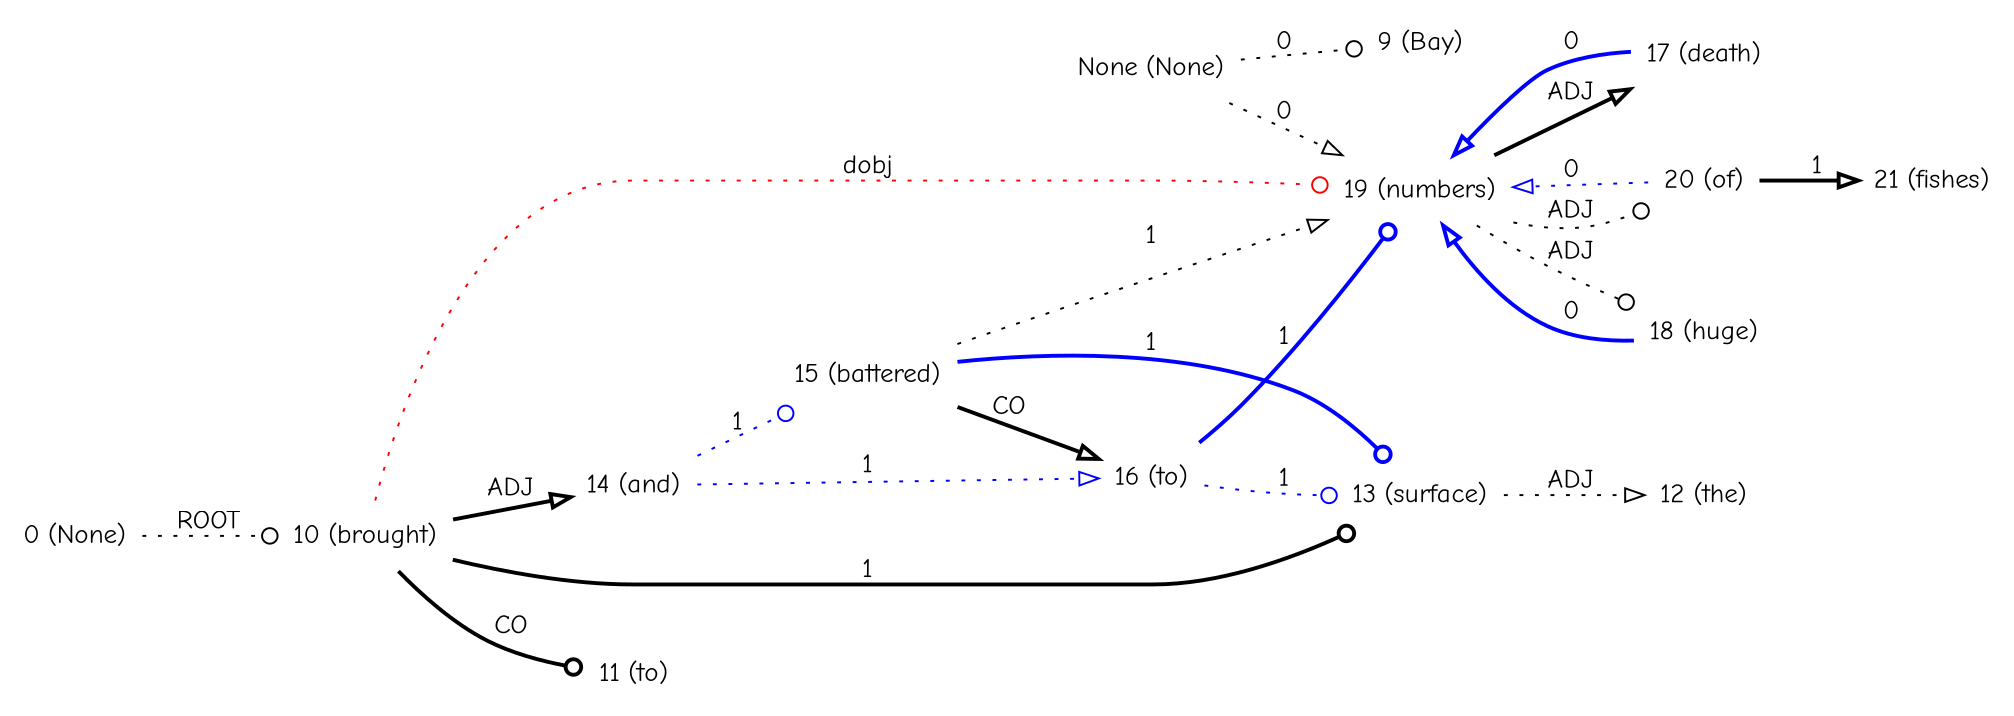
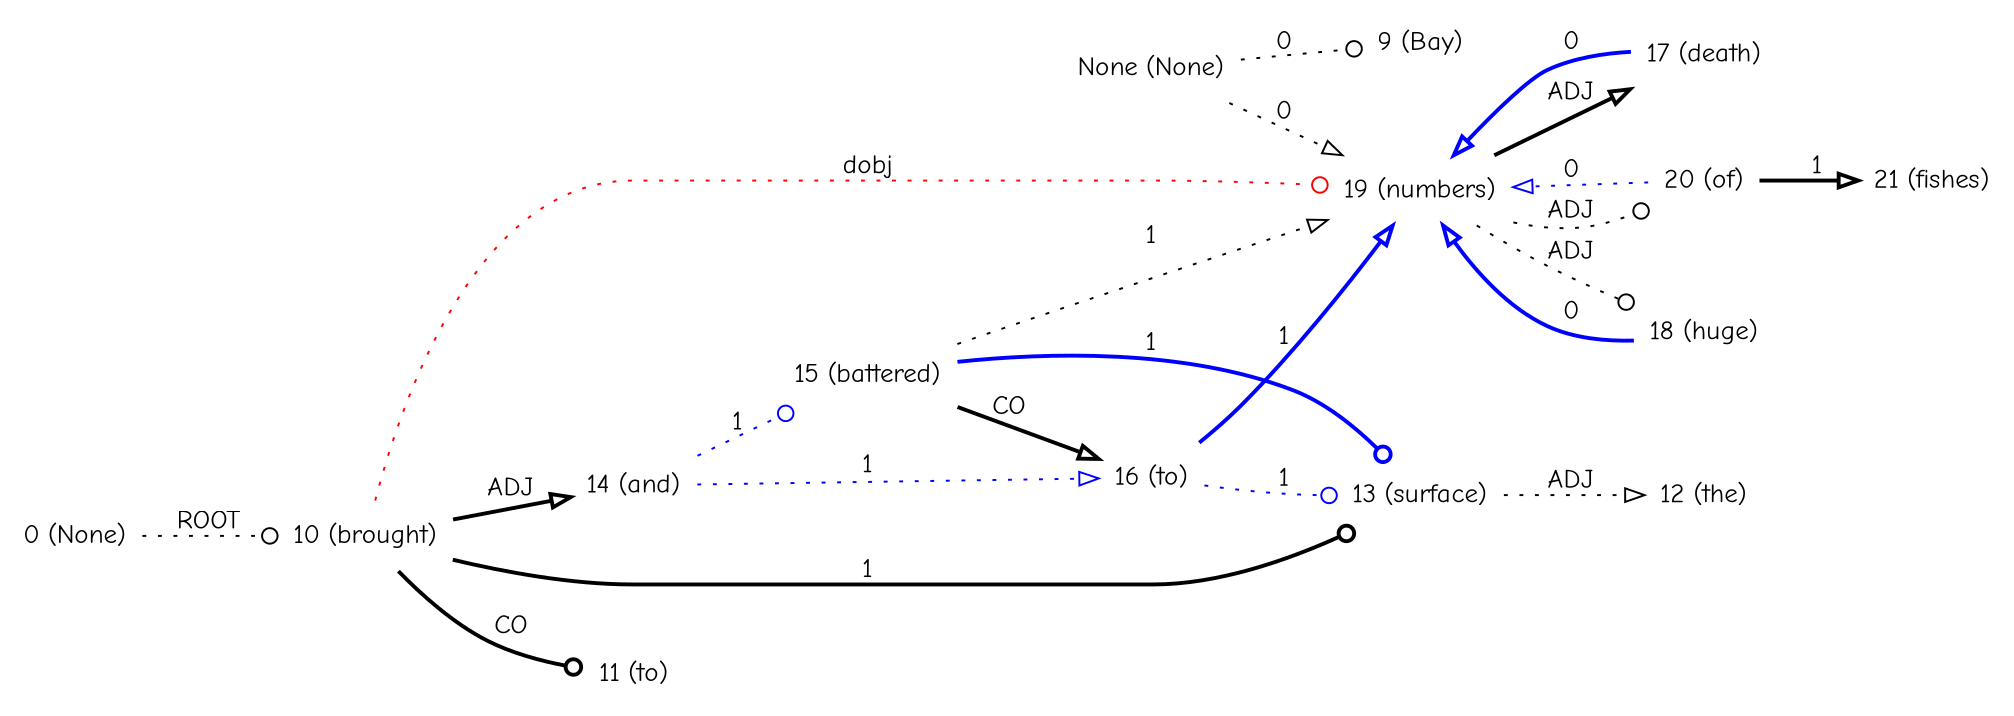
(1297, 345) -> (1295, 347)
